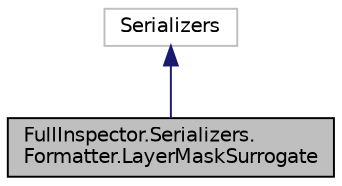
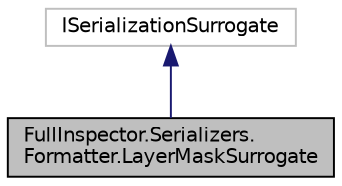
(171, 27) -> (171, 27)
